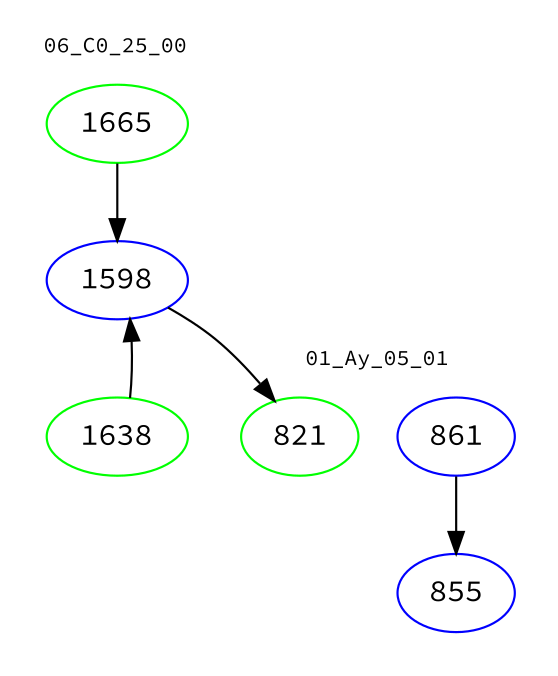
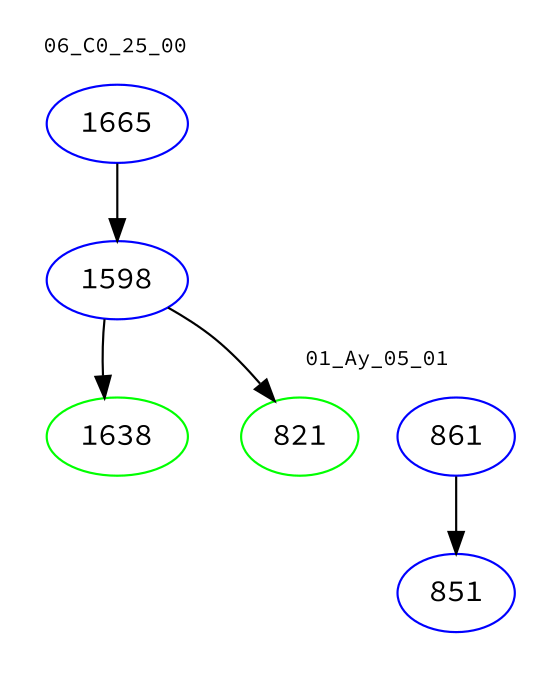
(117, 124) -> (117, 124)
(132, 370) -> (103, 347)
(456, 593) -> (456, 593)
